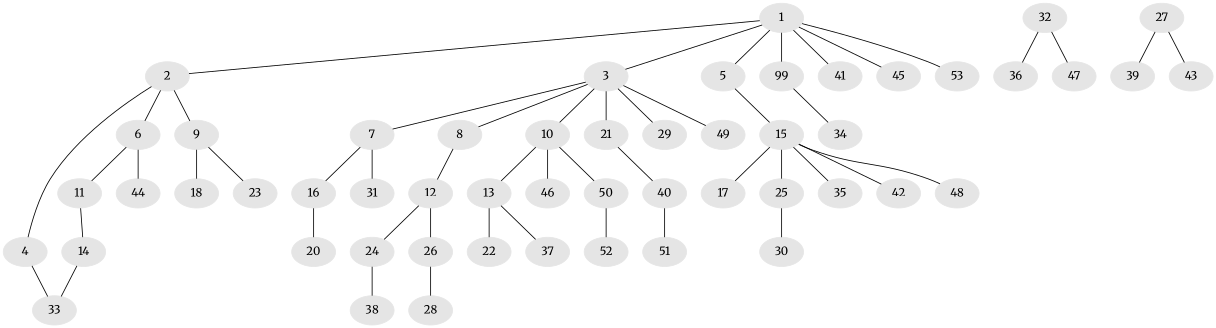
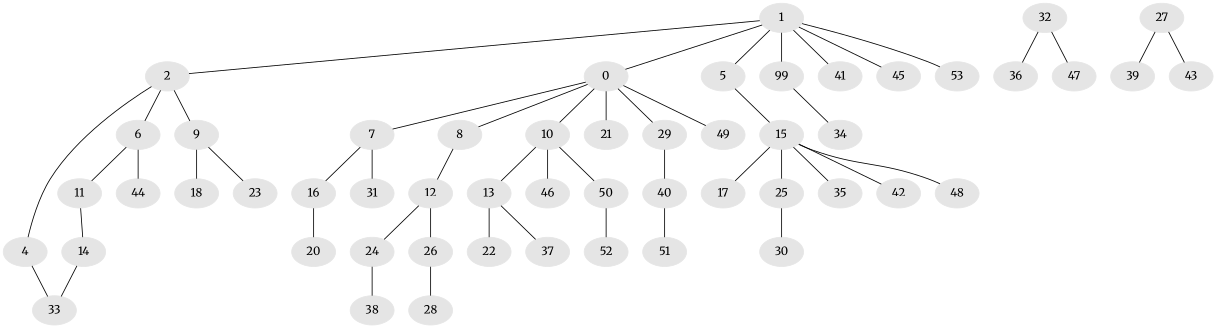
(606, 76) -> (606, 76)
(635, 164) -> (665, 164)
